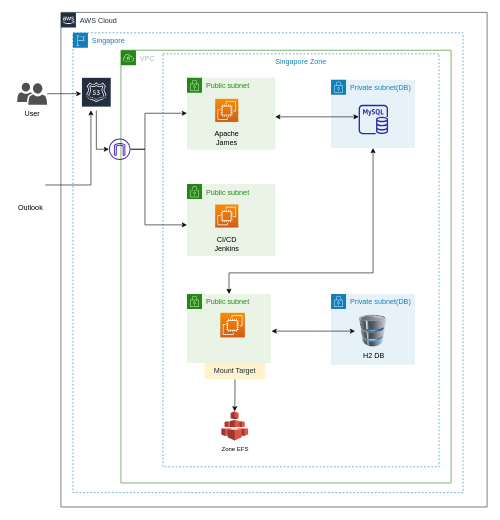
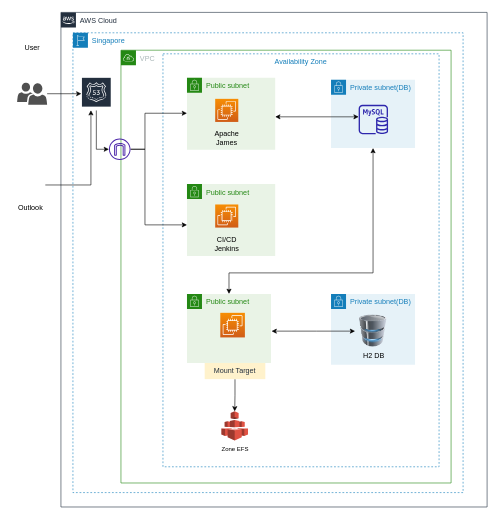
(301, 62) -> (301, 62)
(32, 114) -> (32, 48)
